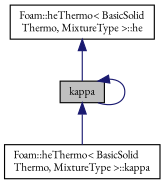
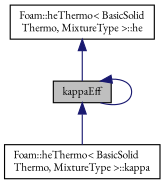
(82, 92) -> (82, 92)
